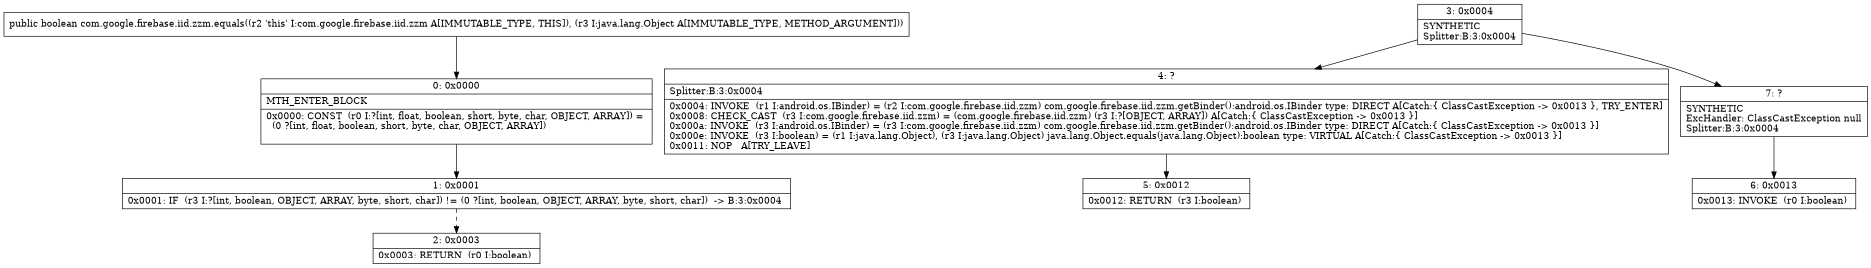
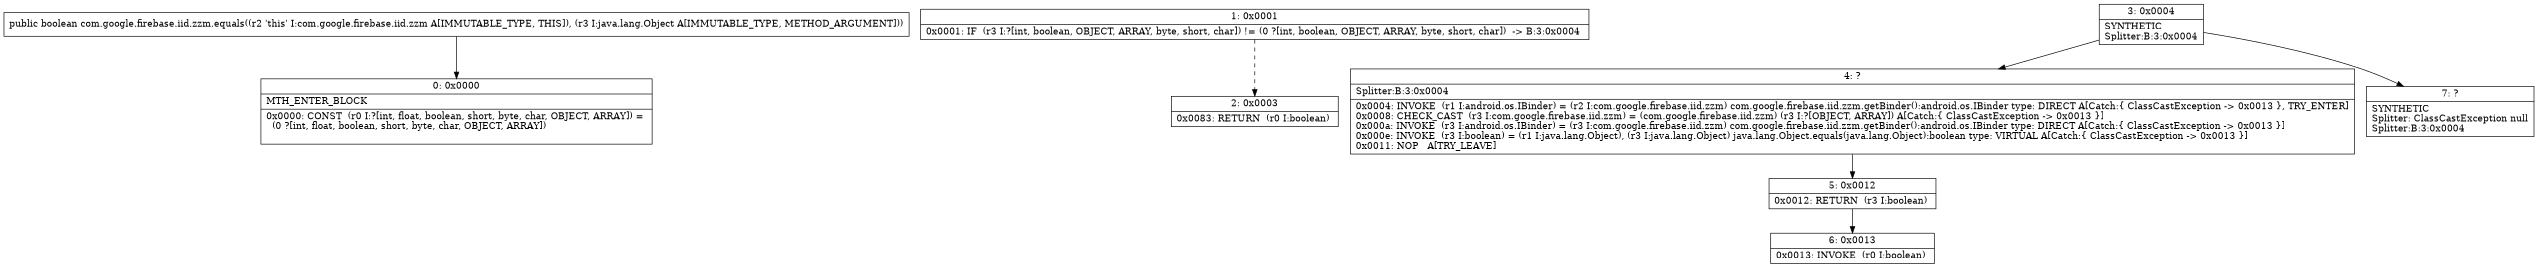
(1774, 119) -> (2450, 119)
(1774, 154) -> (1852, 218)
(457, 158) -> none
(457, 256) -> (1255, 119)
